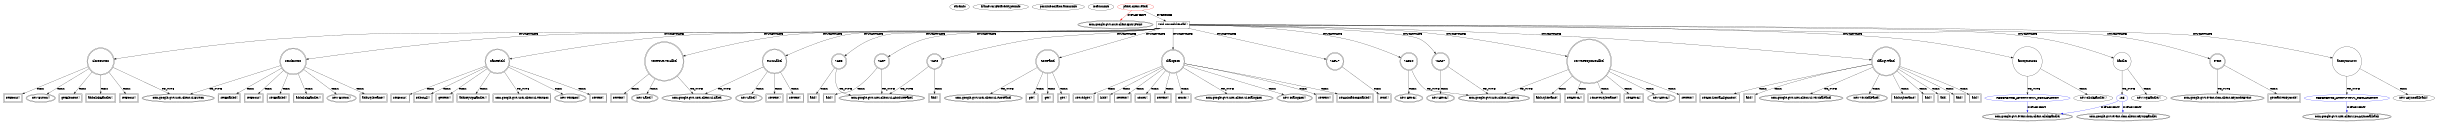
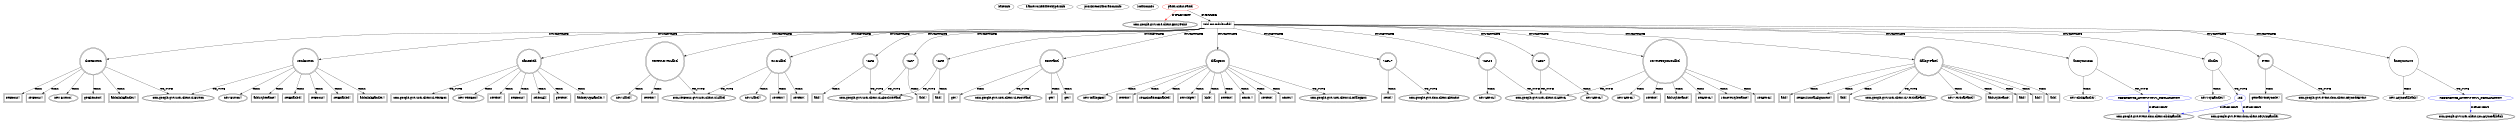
(697, 98) -> (699, 98)
none -> (1434, 98)
